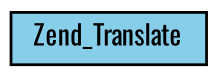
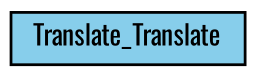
(109, 39) -> (128, 39)
